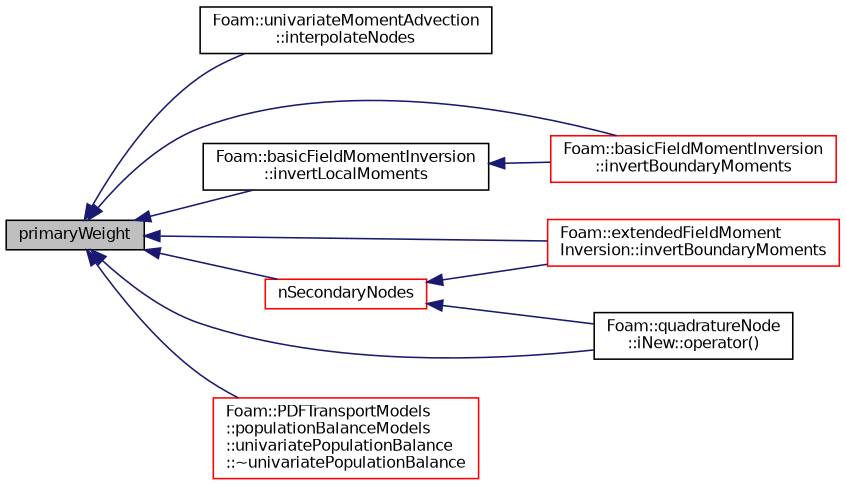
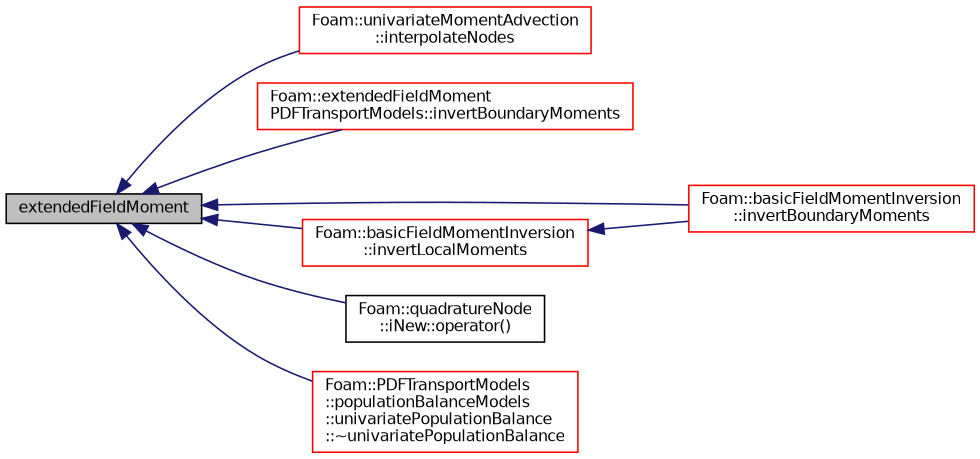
(346, 30) -> (445, 30)
(346, 167) -> (445, 243)
(75, 235) -> (104, 209)
(693, 243) -> (445, 106)
(346, 294) -> none
